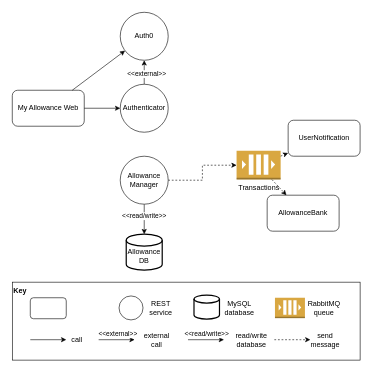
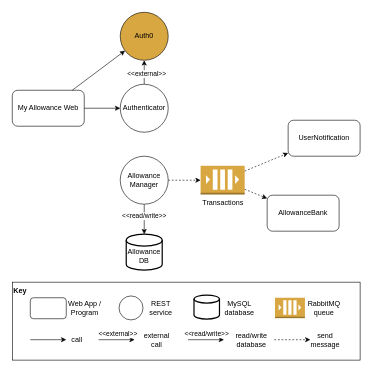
(144, 36) -> (144, 36)
(259, 165) -> (223, 180)
none -> (85, 308)
